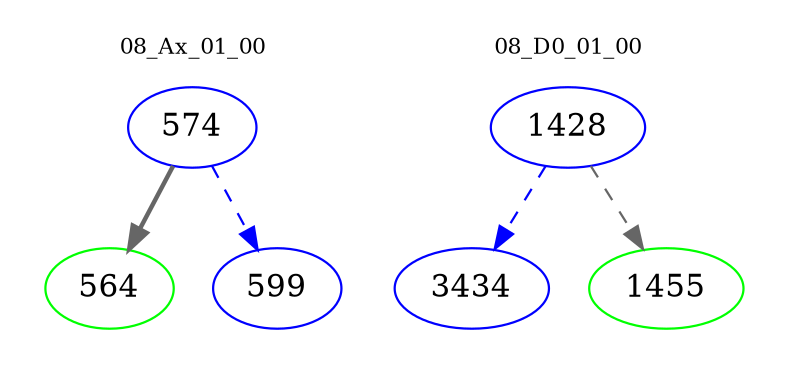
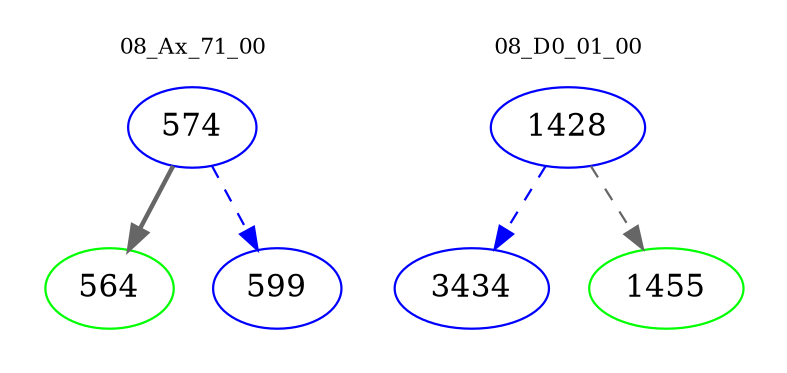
(193, 48) -> (193, 48)
